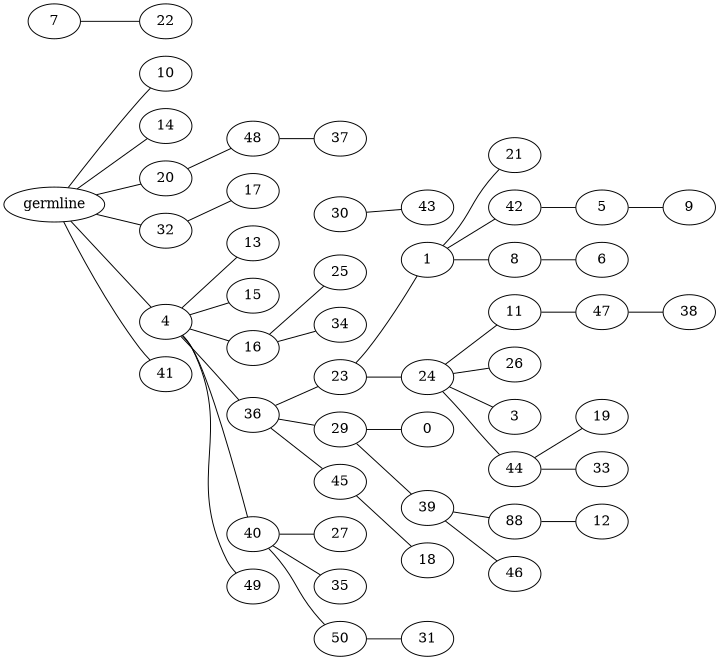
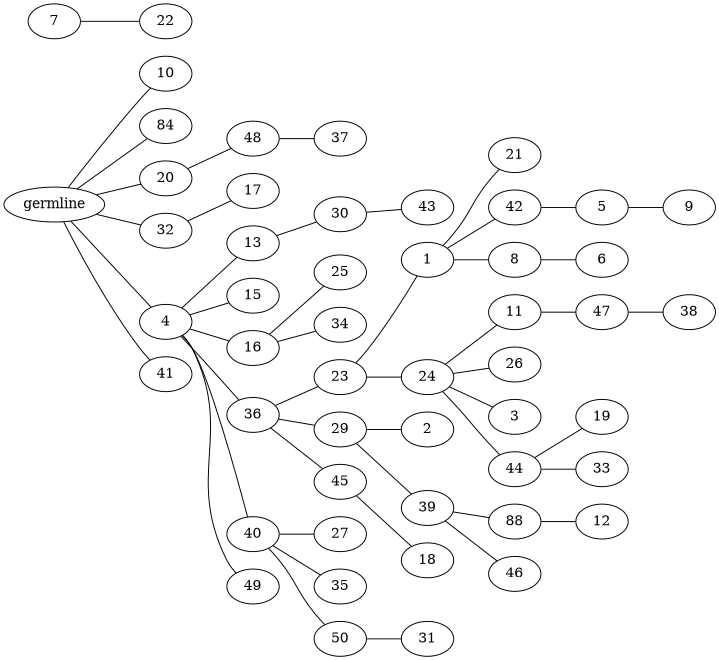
(166, 126) -> (166, 126)
none -> (297, 229)
(428, 429) -> (428, 429)
